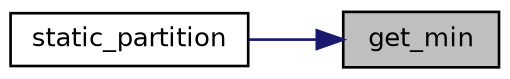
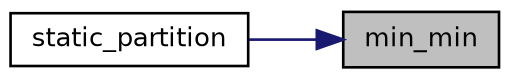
(421, 40) -> (421, 40)
